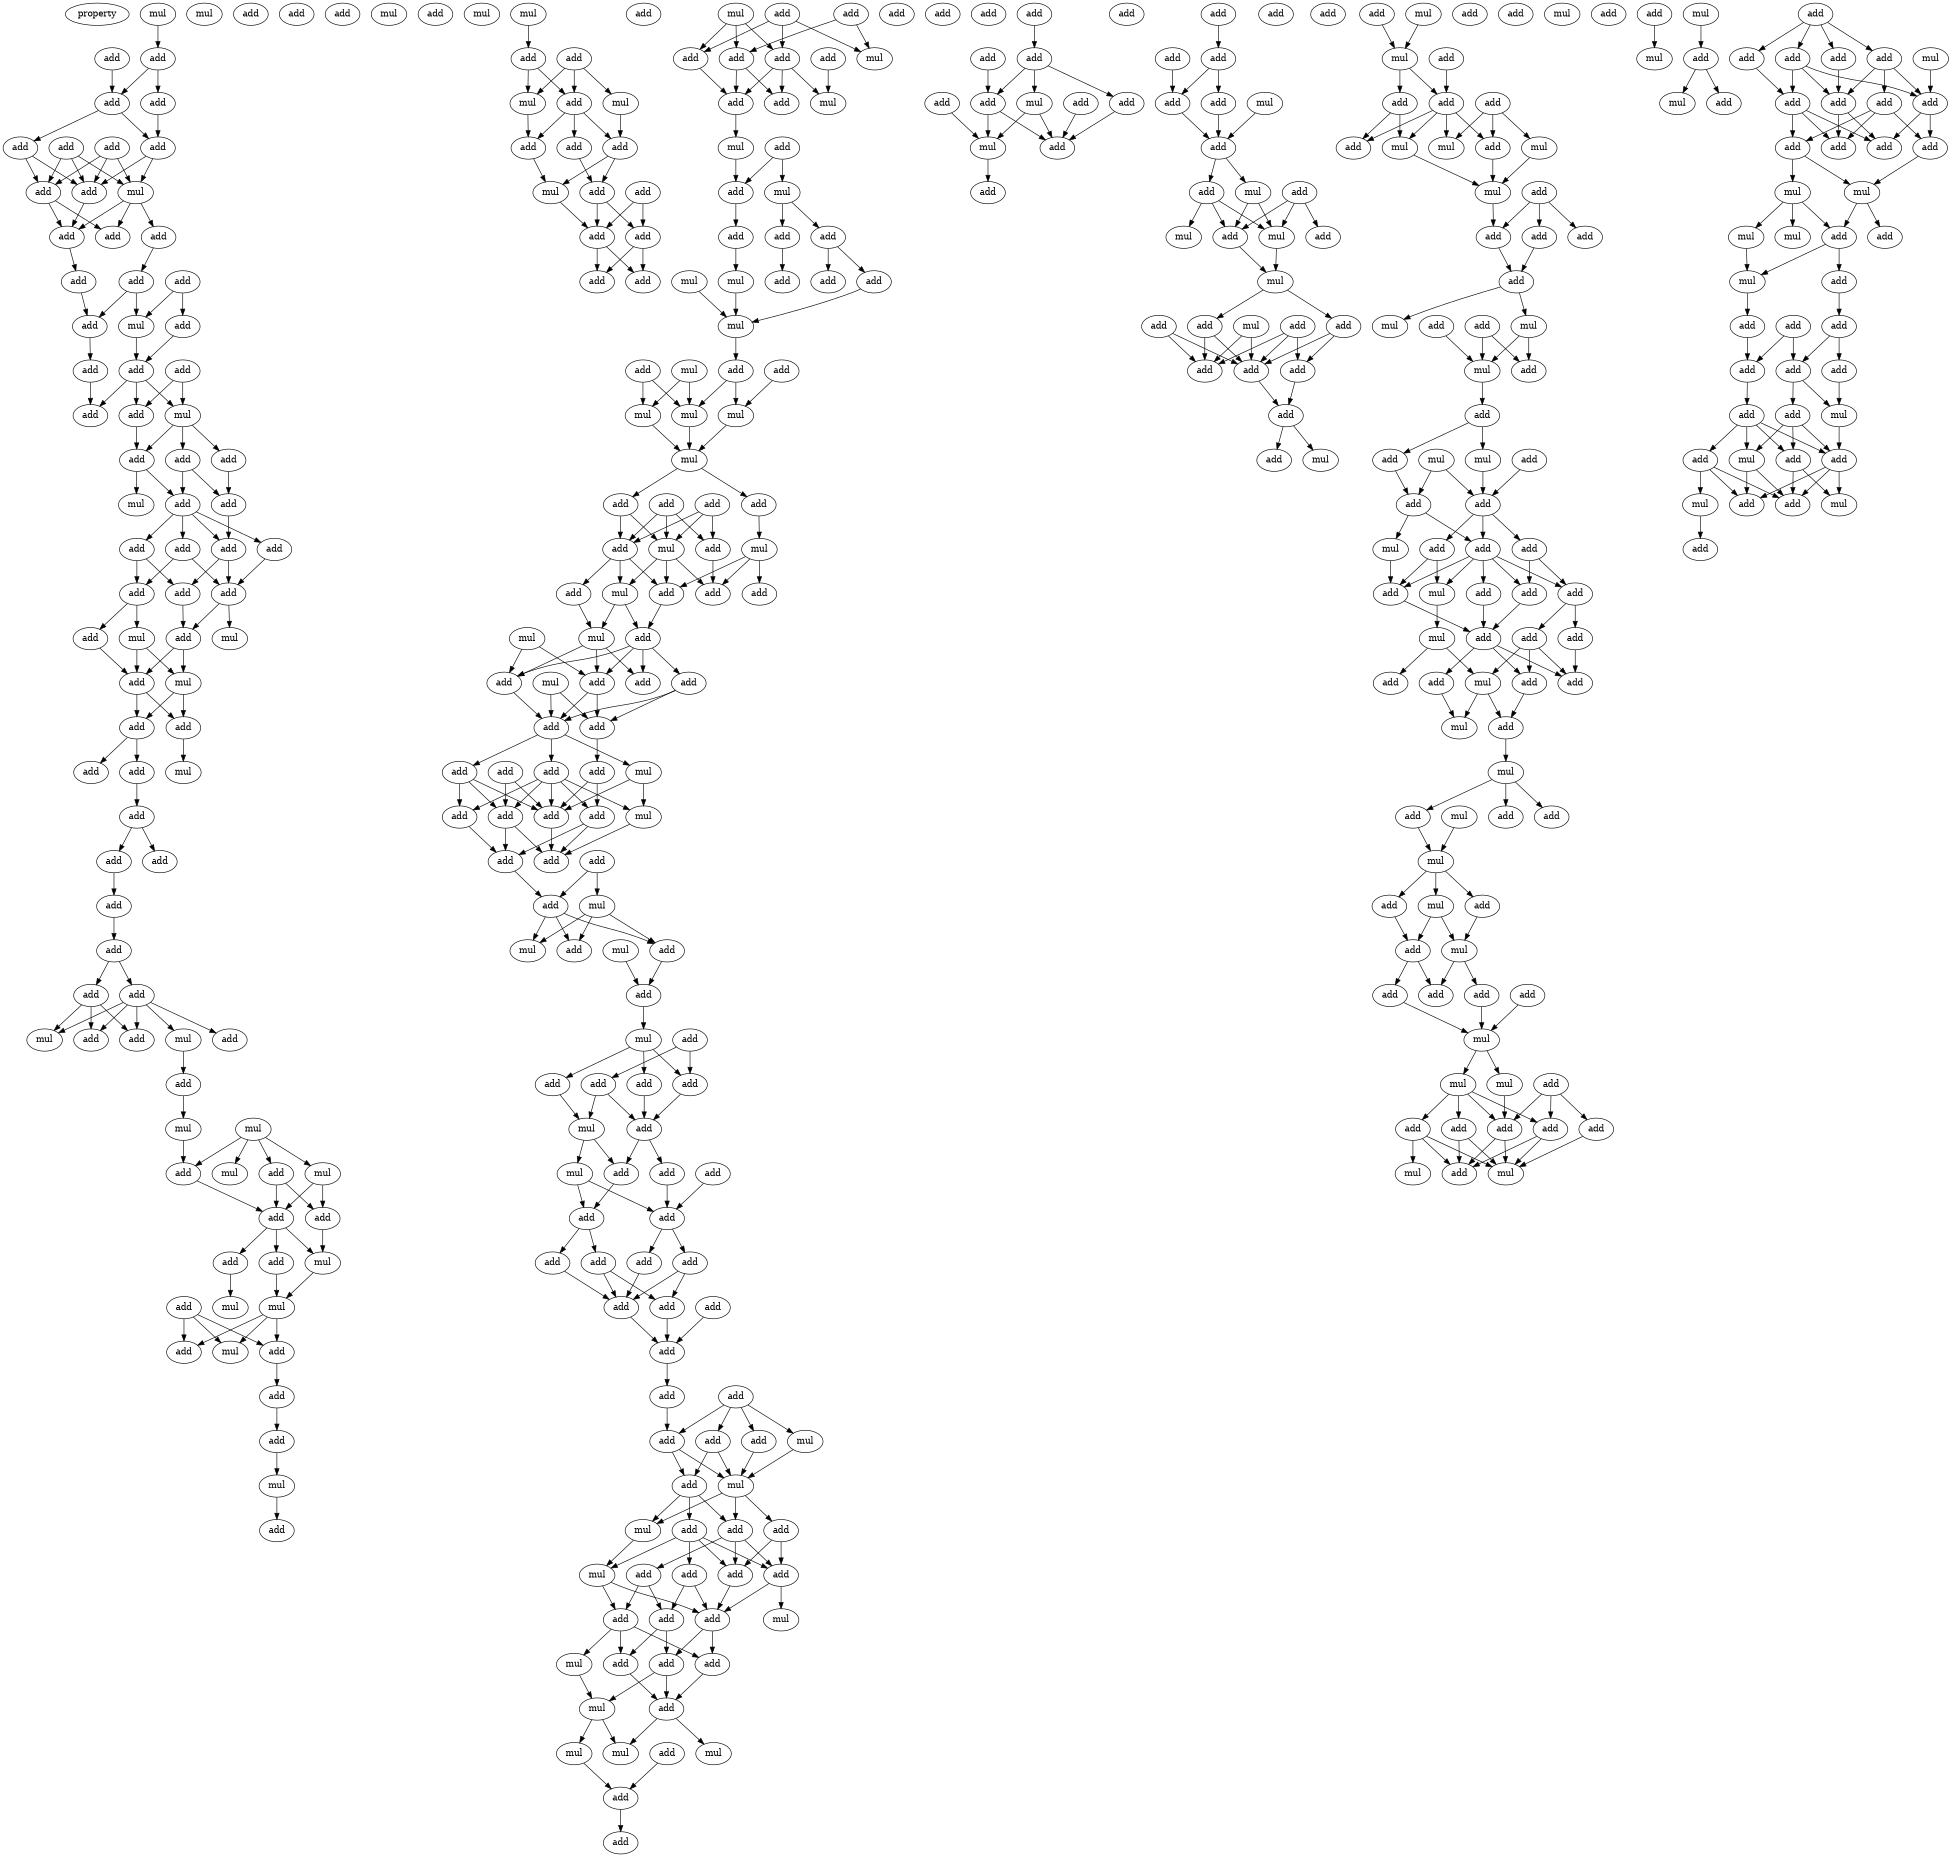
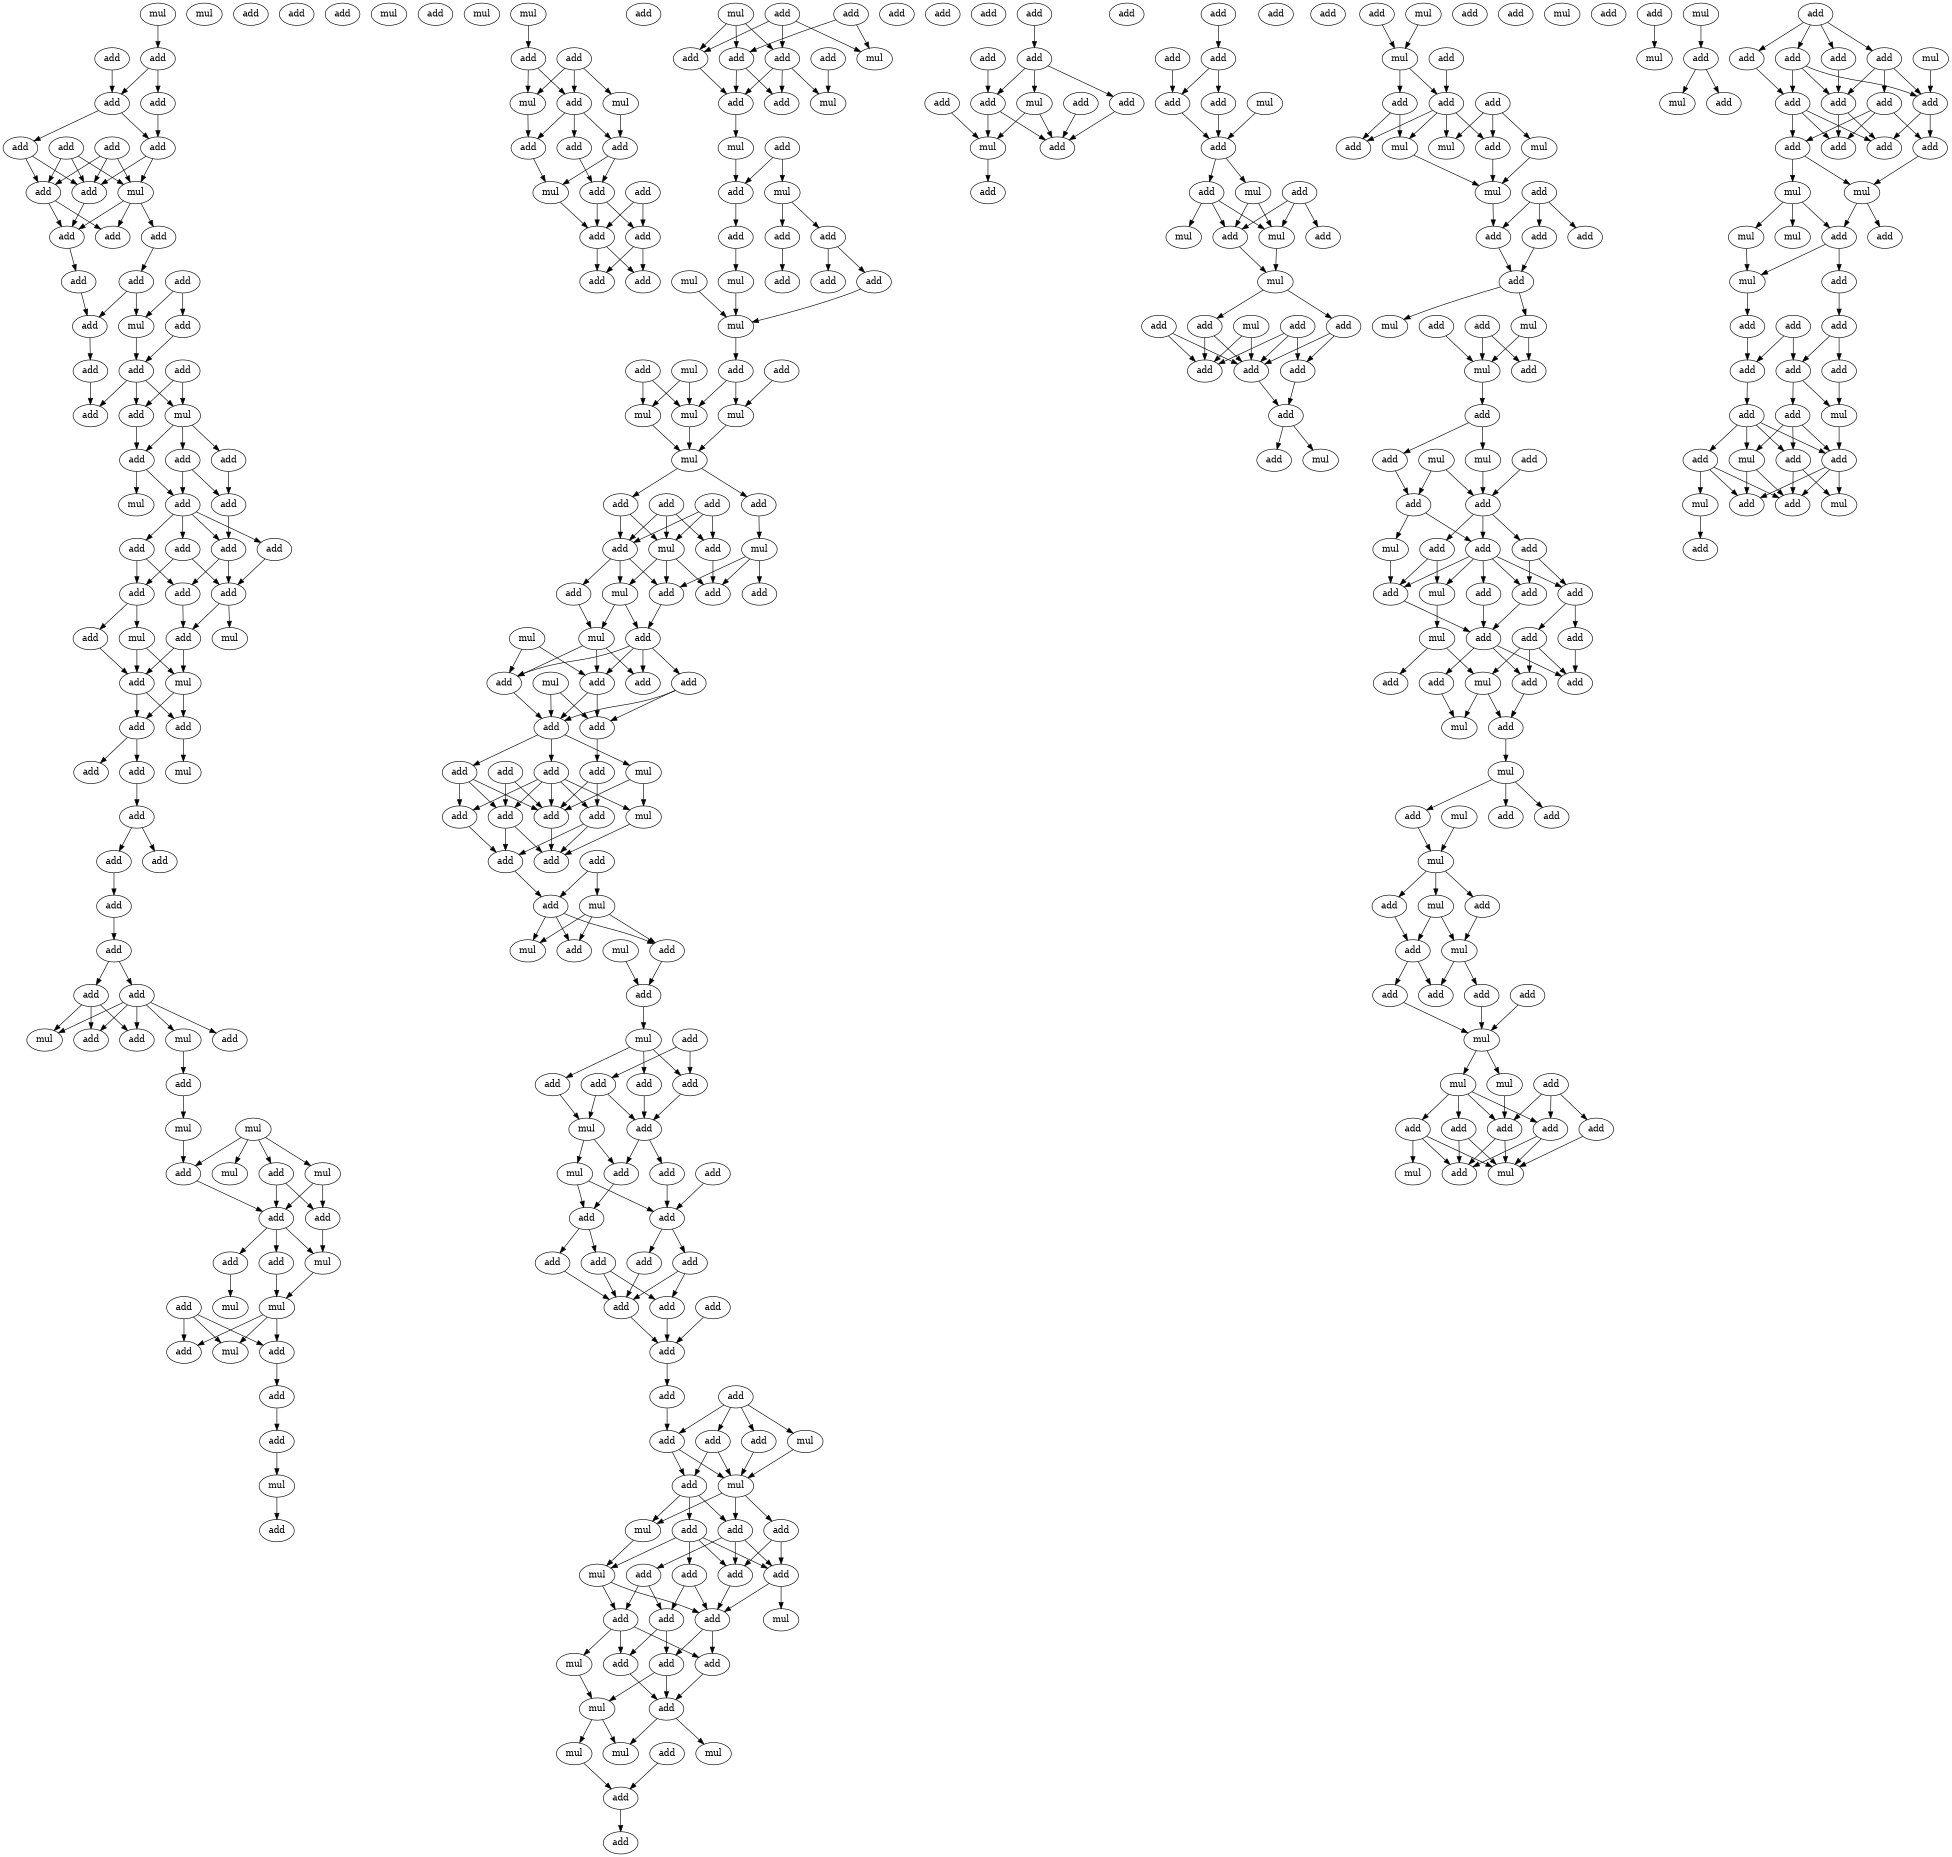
(97, 14) -> none
